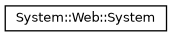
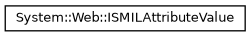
(86, 18) -> (125, 18)
